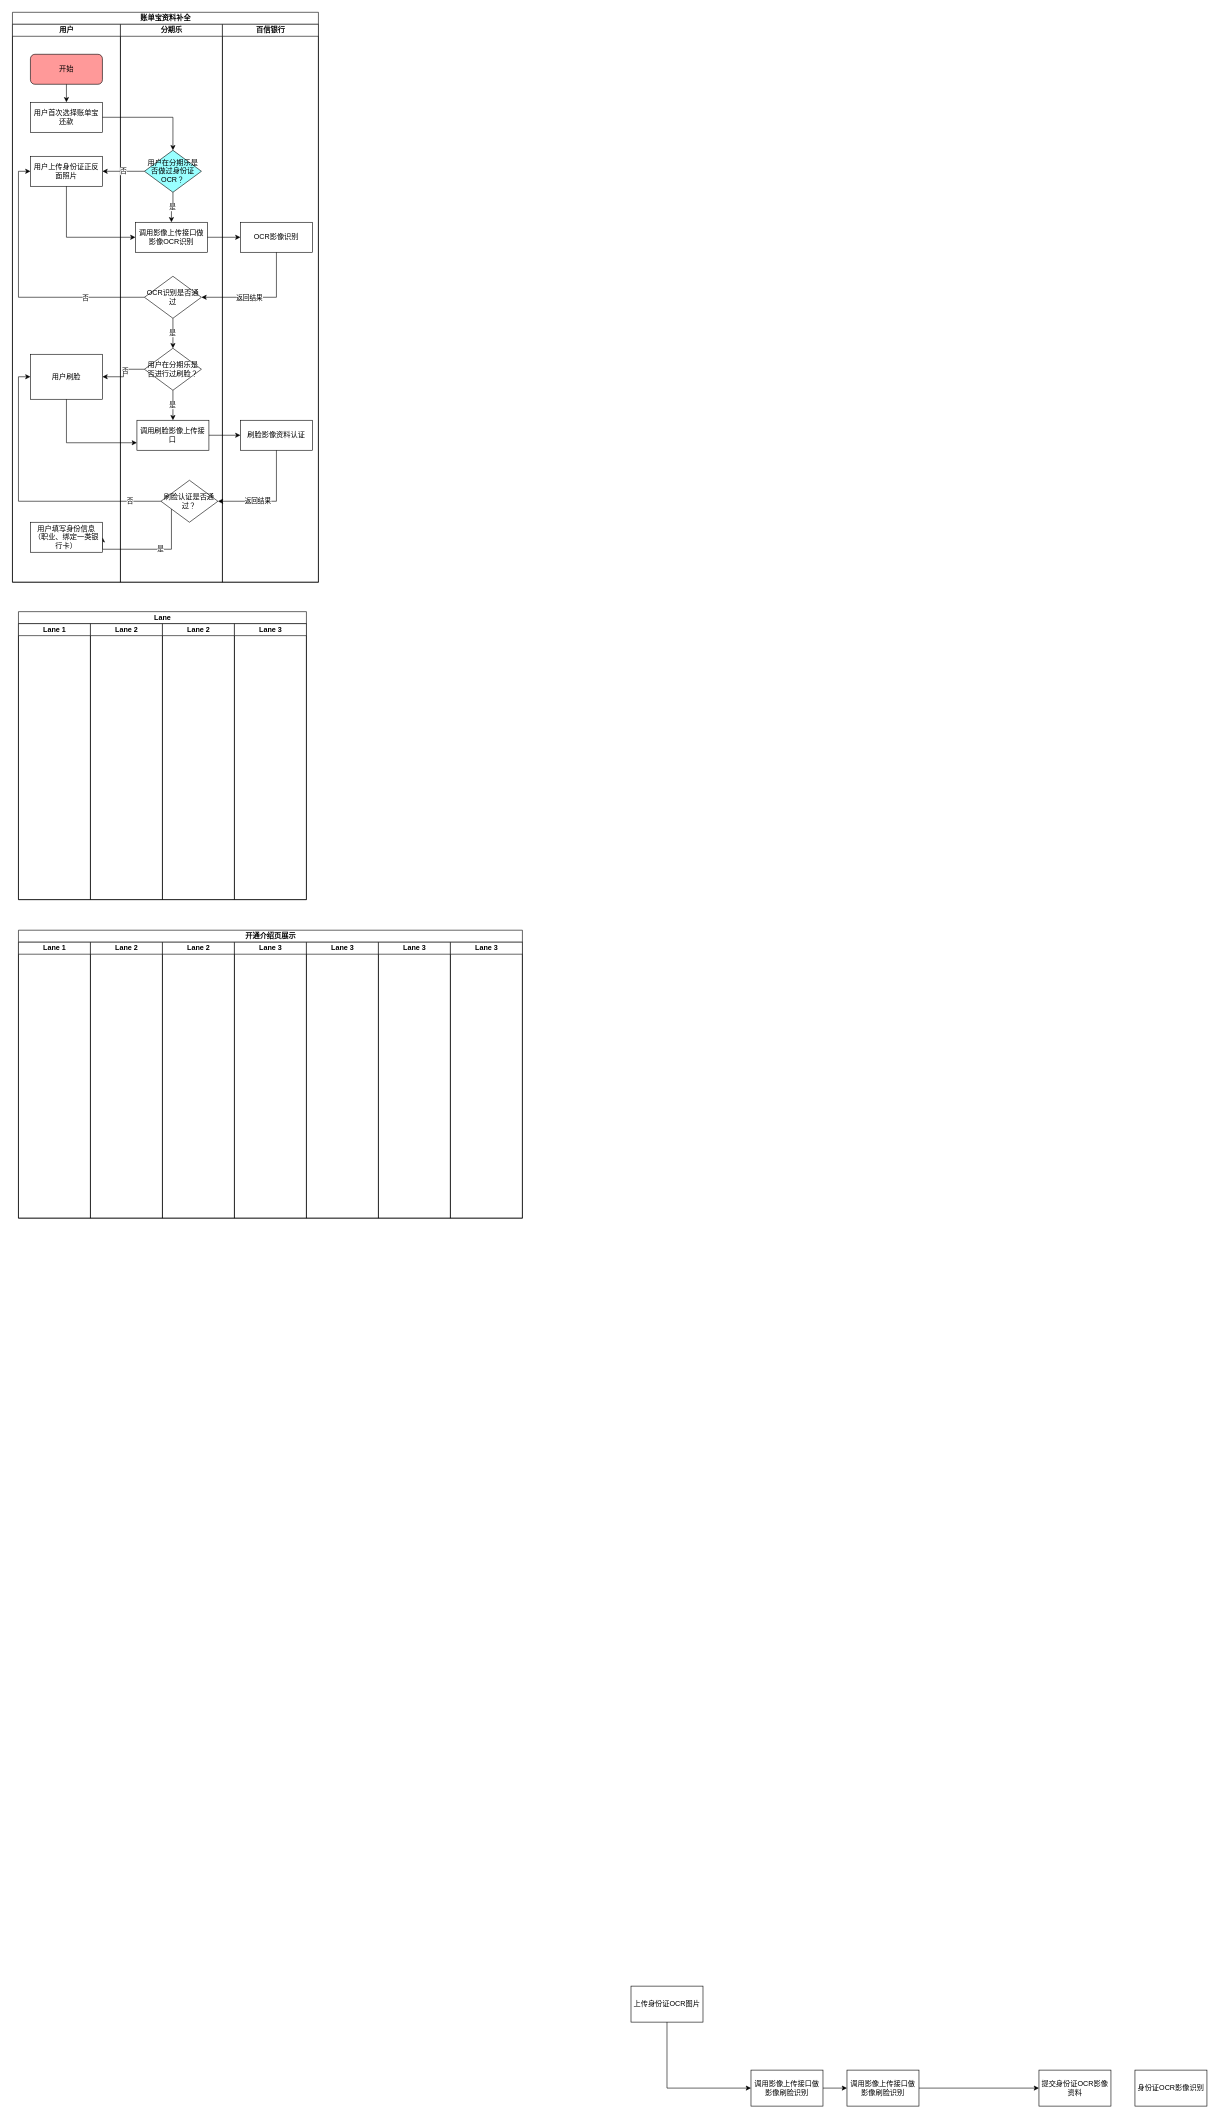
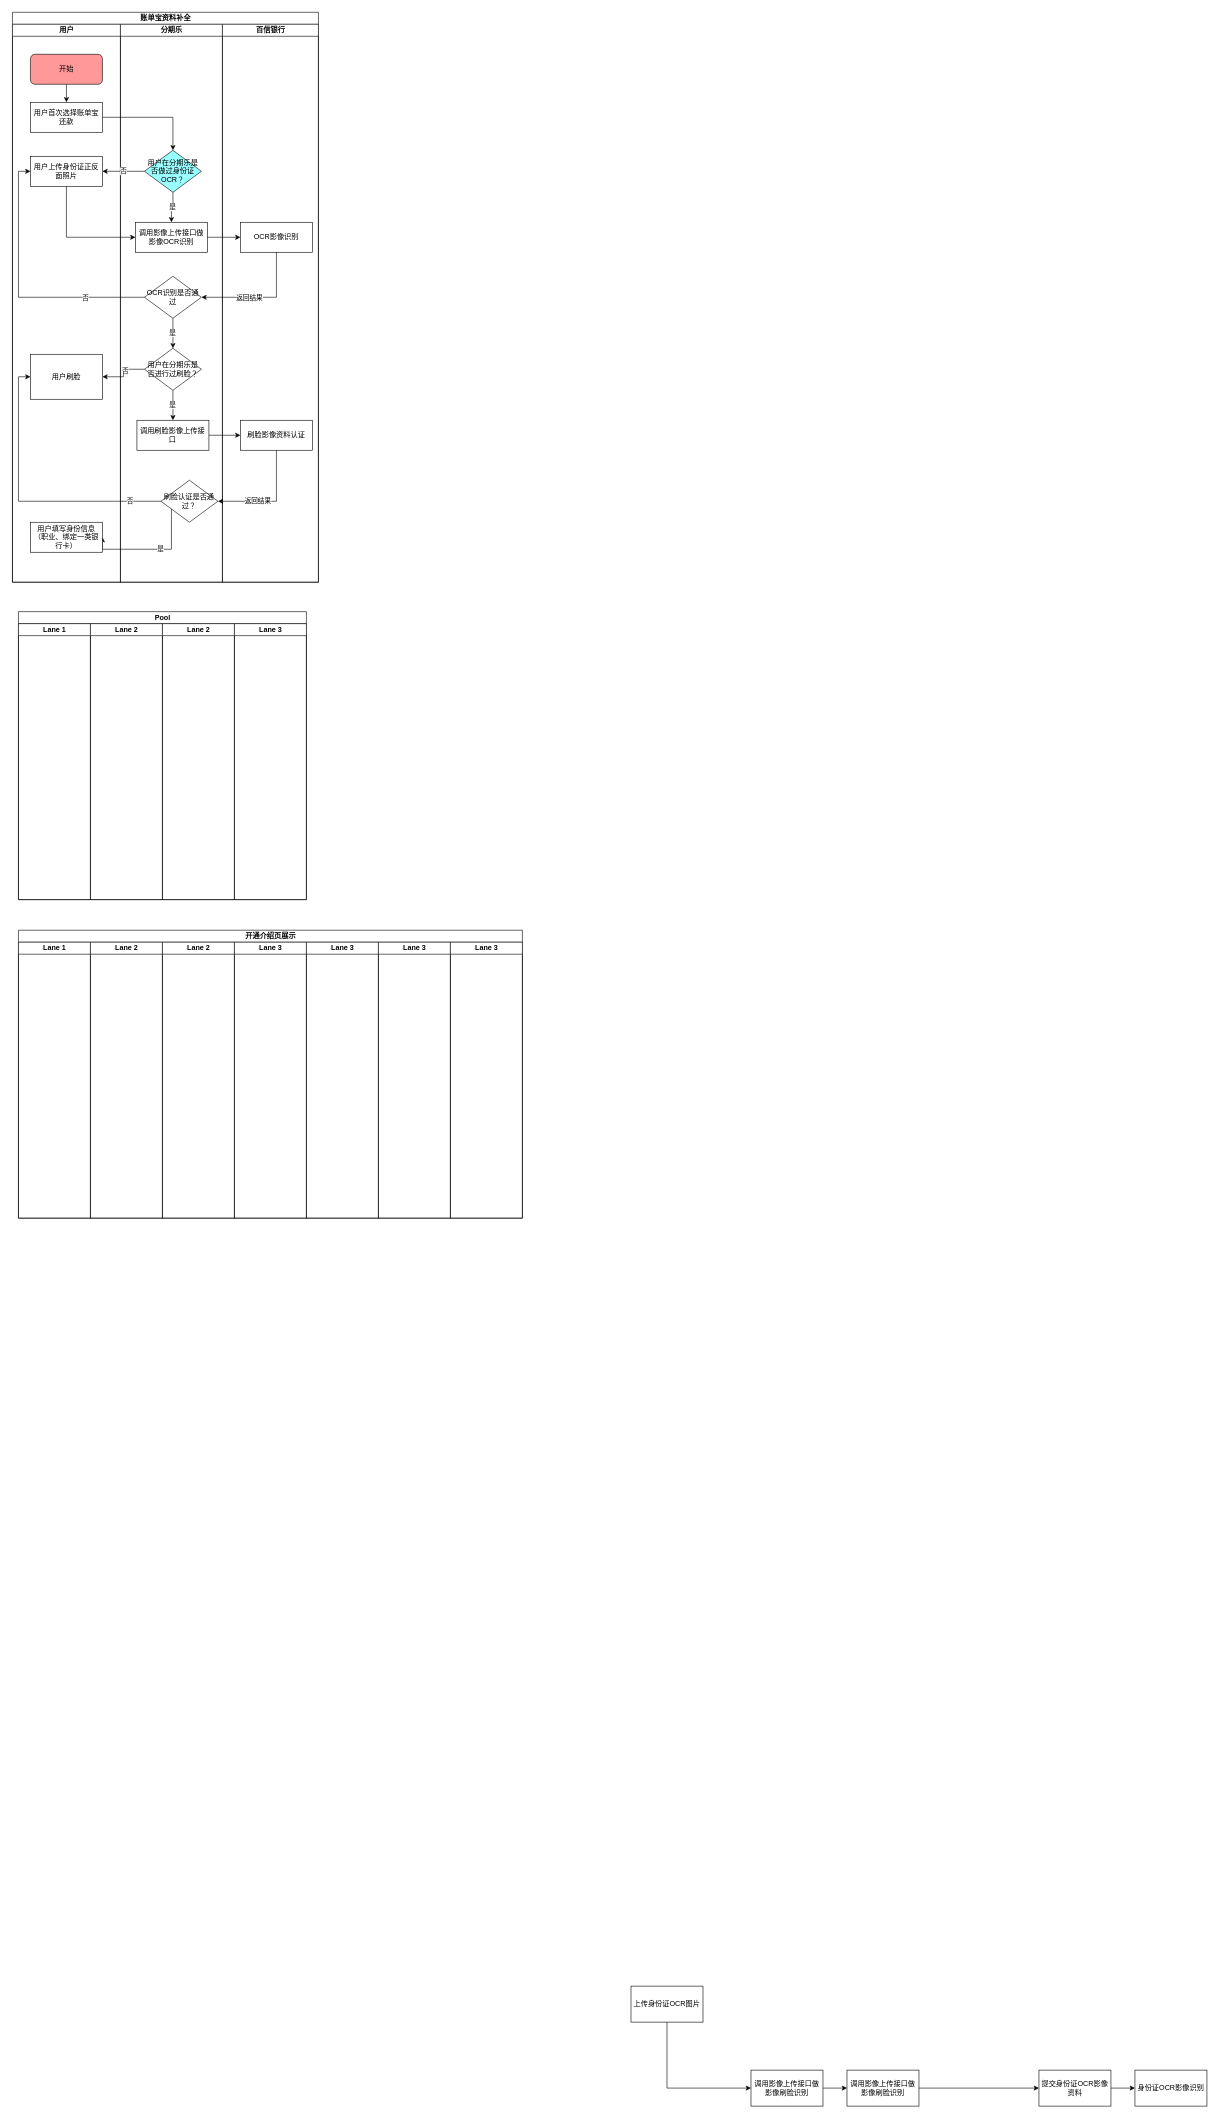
(66, 422) -> none
(163, 618) -> (163, 618)
none -> (1129, 2088)
